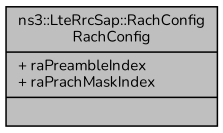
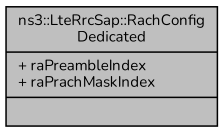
(112, 37) -> (112, 37)
